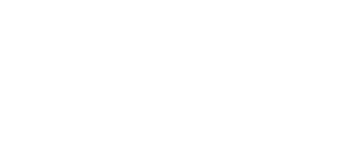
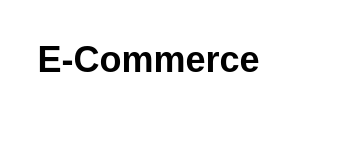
none -> (173, 76)
